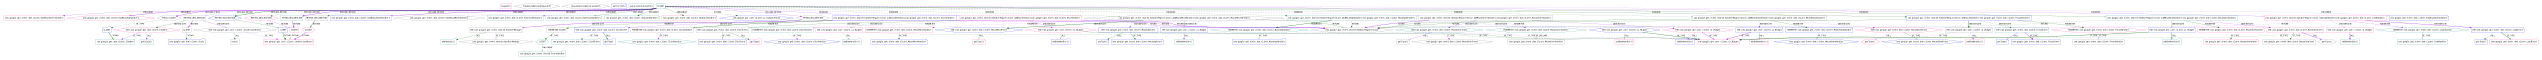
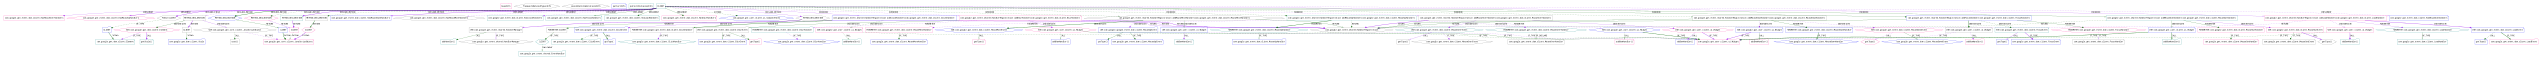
(1128, 30) -> (1128, 30)
(147, 35) -> (147, 35)
(1818, 35) -> (1818, 35)
